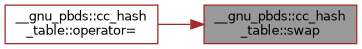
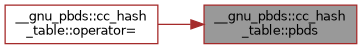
(280, 24) -> (280, 24)
